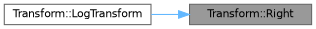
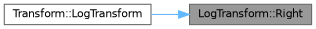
(251, 14) -> (251, 14)
